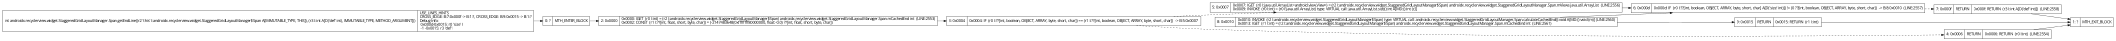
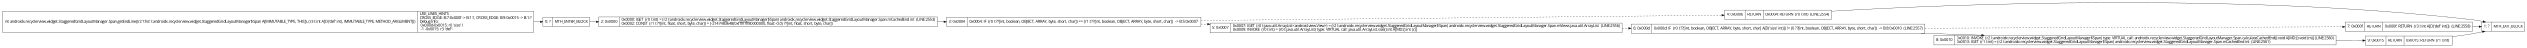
(1625, 8) -> (1625, 28)
(1615, 15) -> (1951, 34)
(2017, 34) -> (1797, 15)
